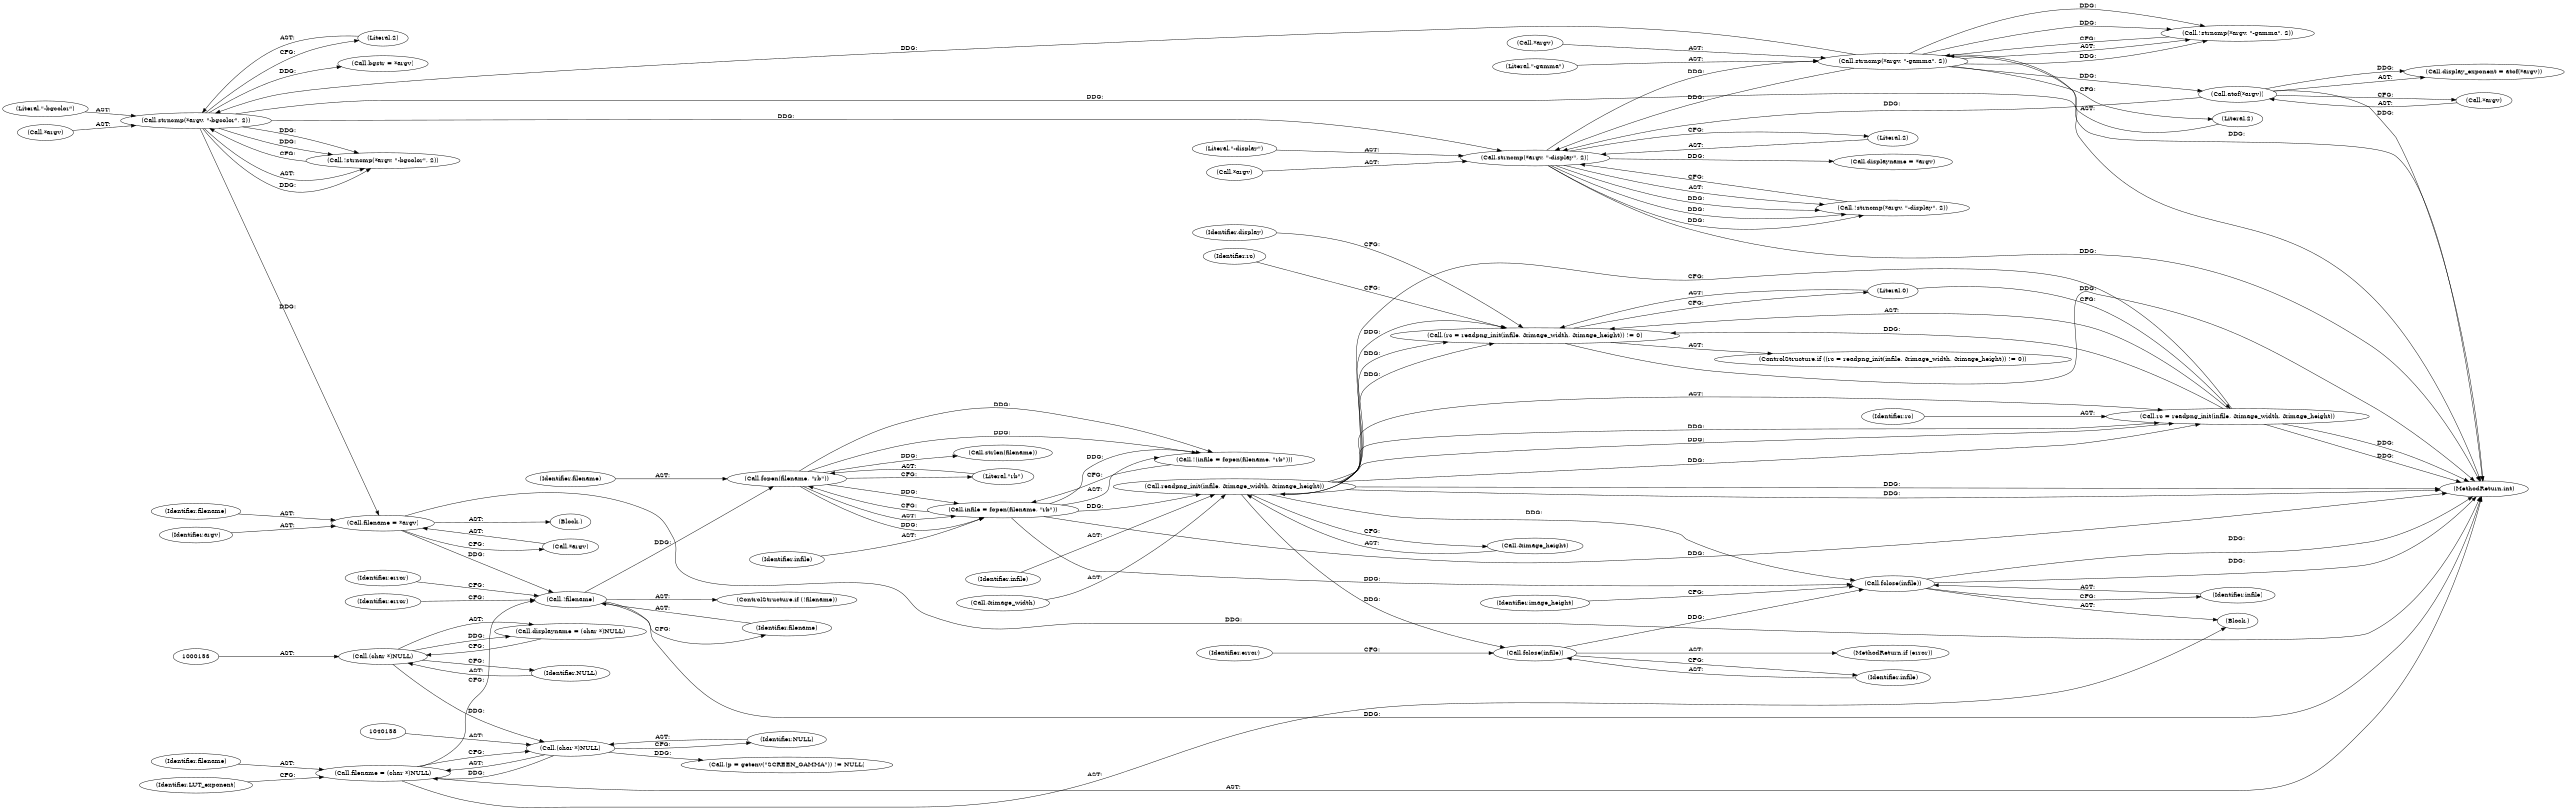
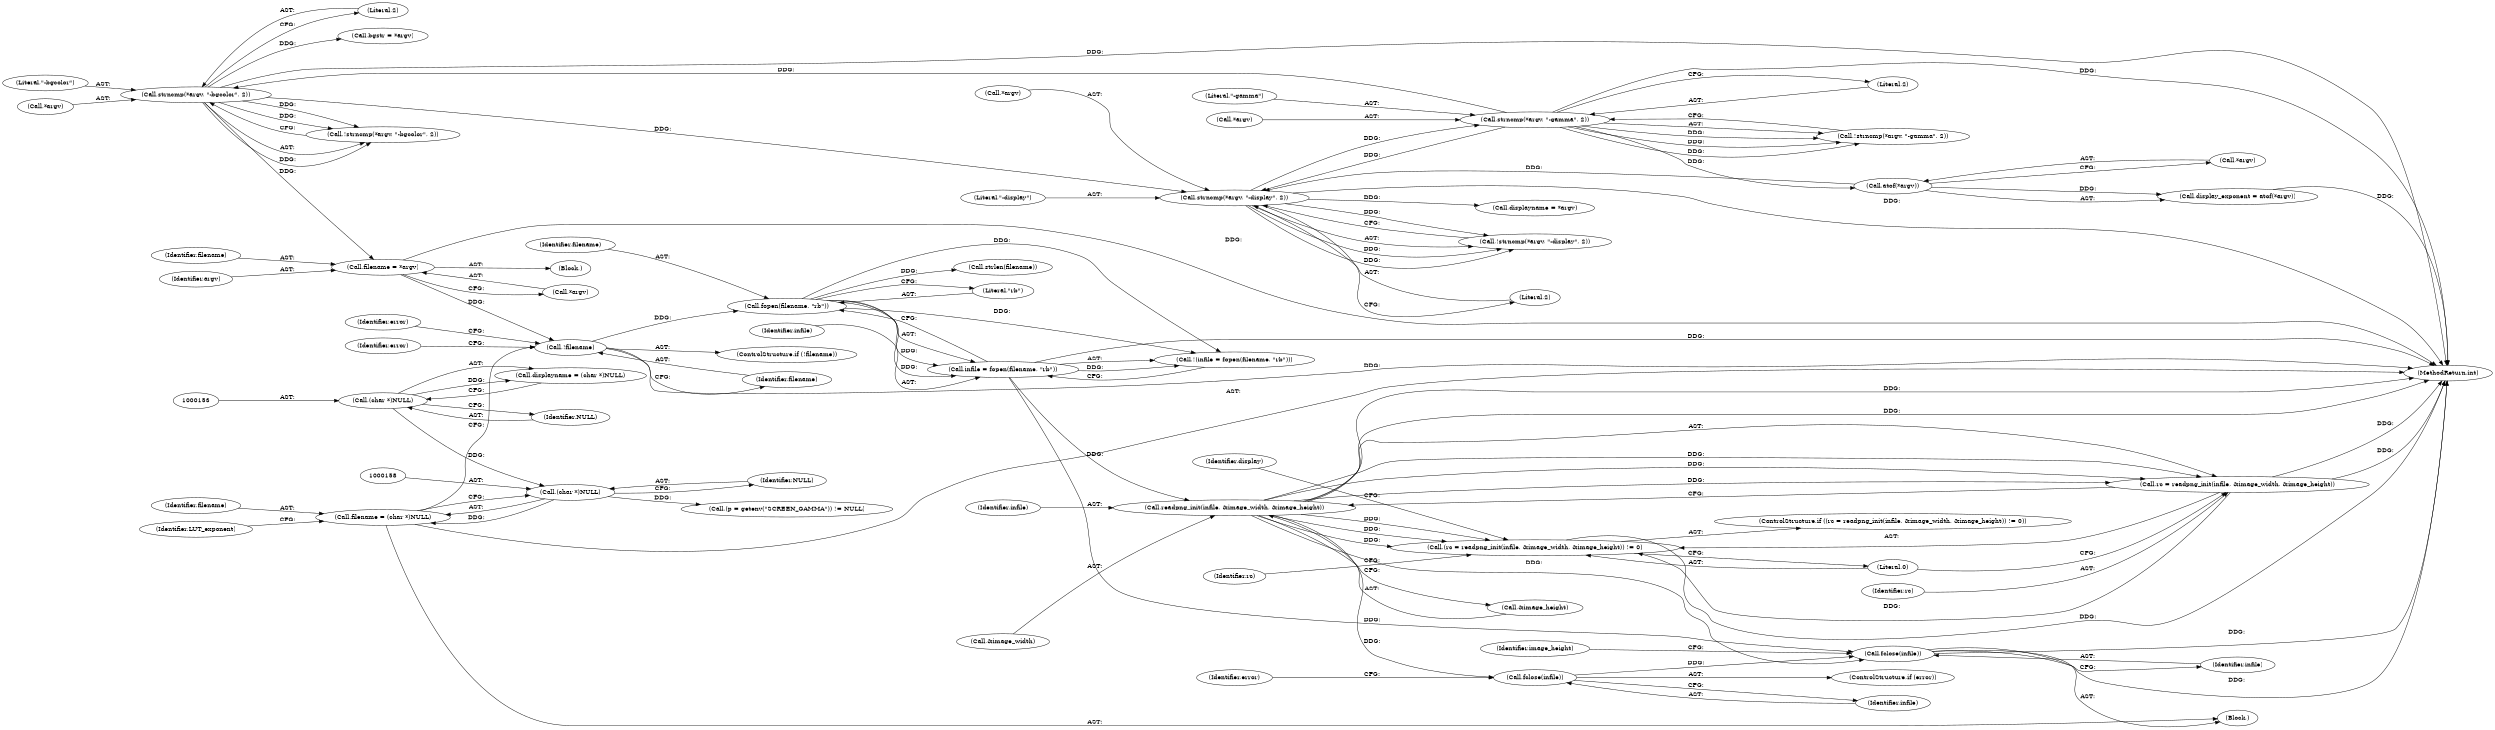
(2410, 167) -> (2408, 223)
(1893, 653) -> (1893, 678)
(383, 732) -> (383, 476)
